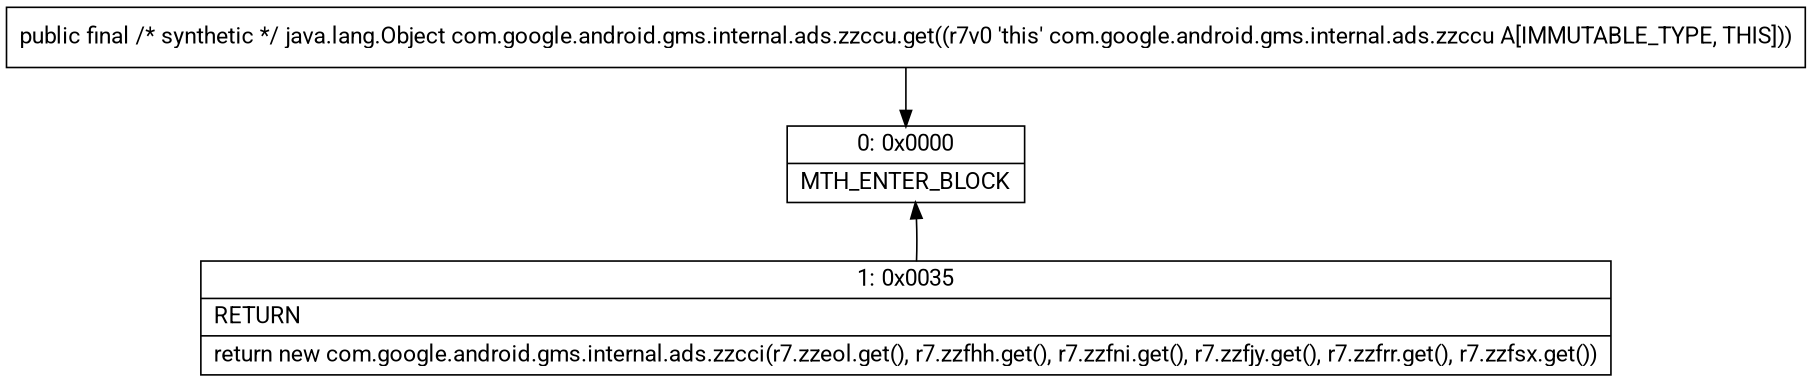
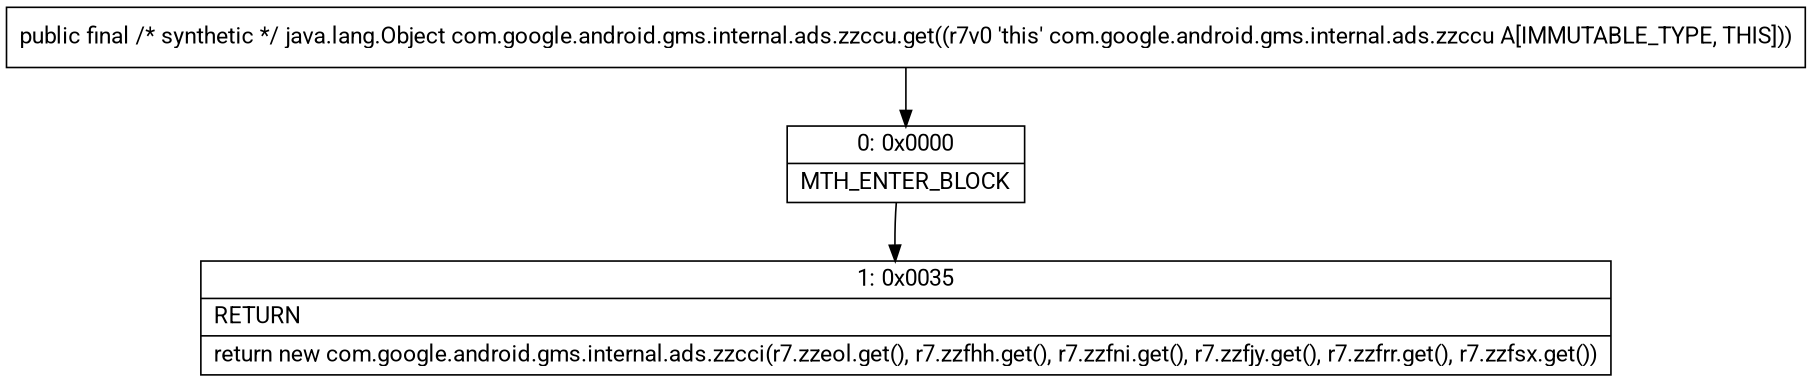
(917, 240) -> (895, 224)
